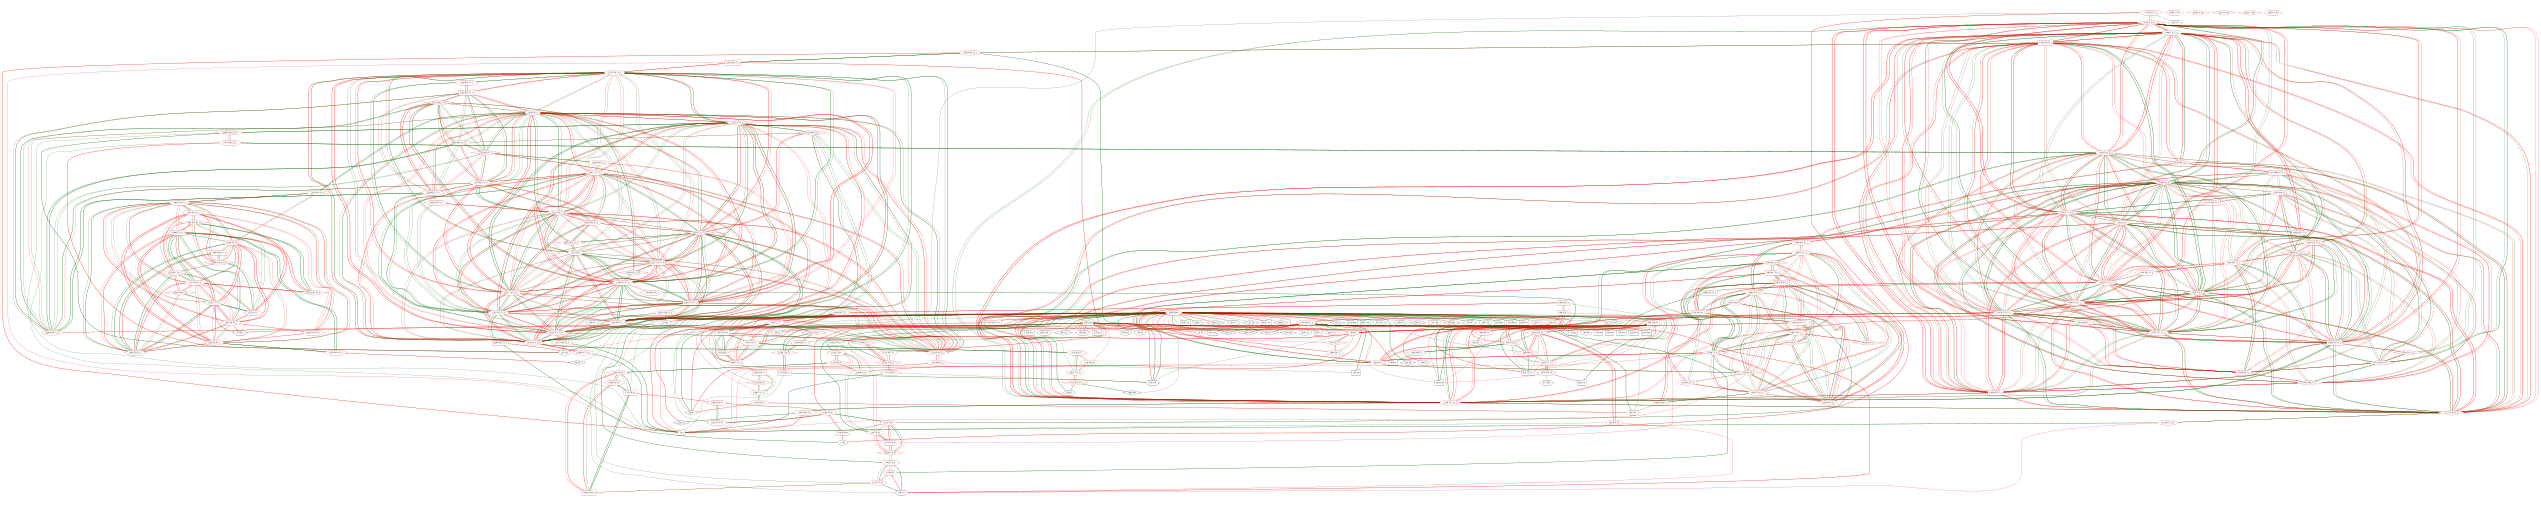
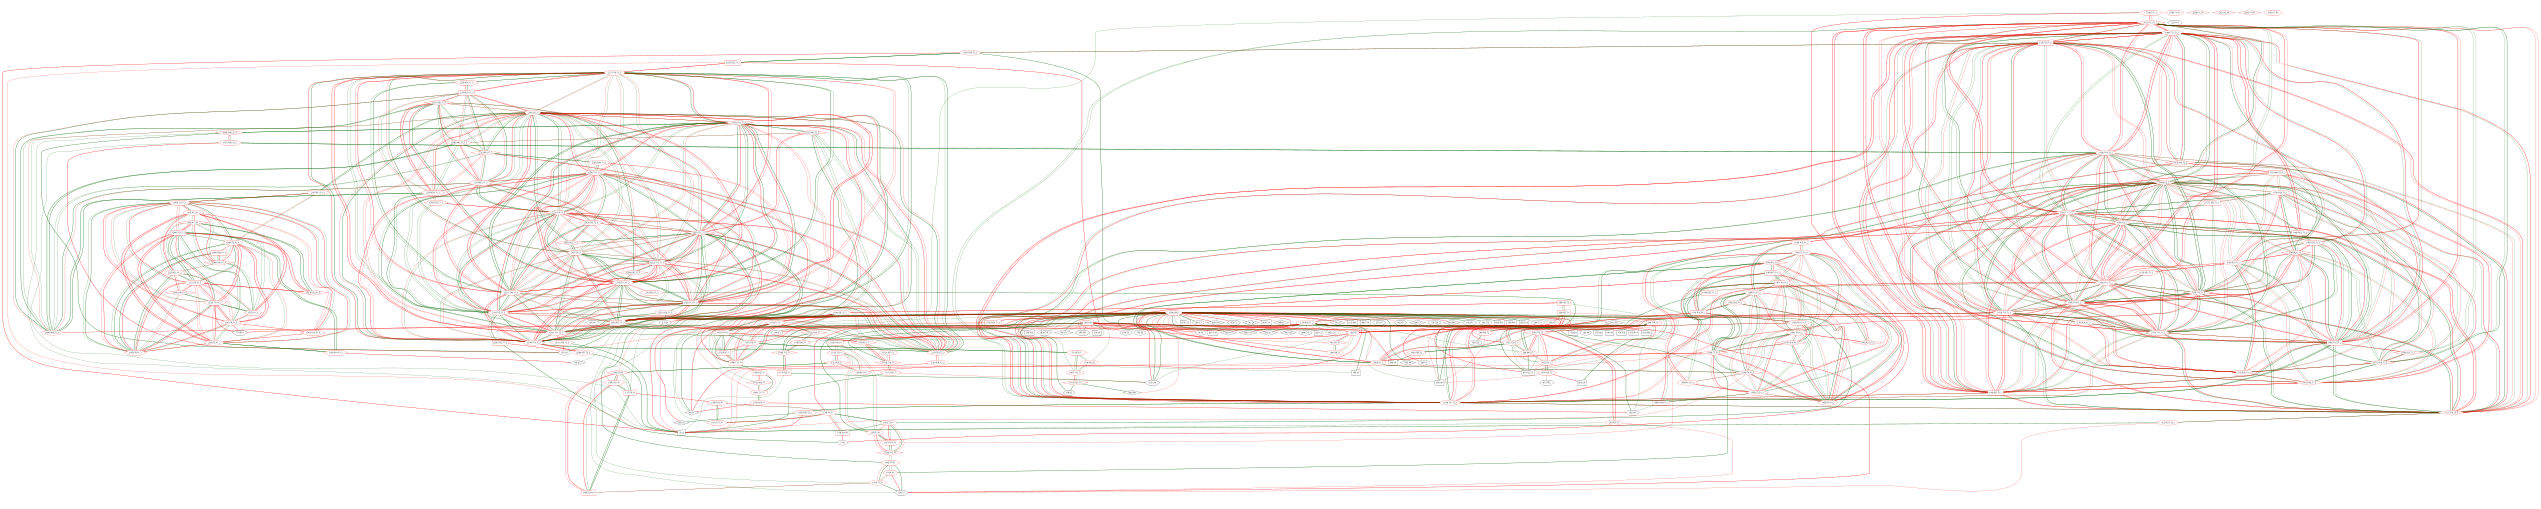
(1011, 344) -> none
